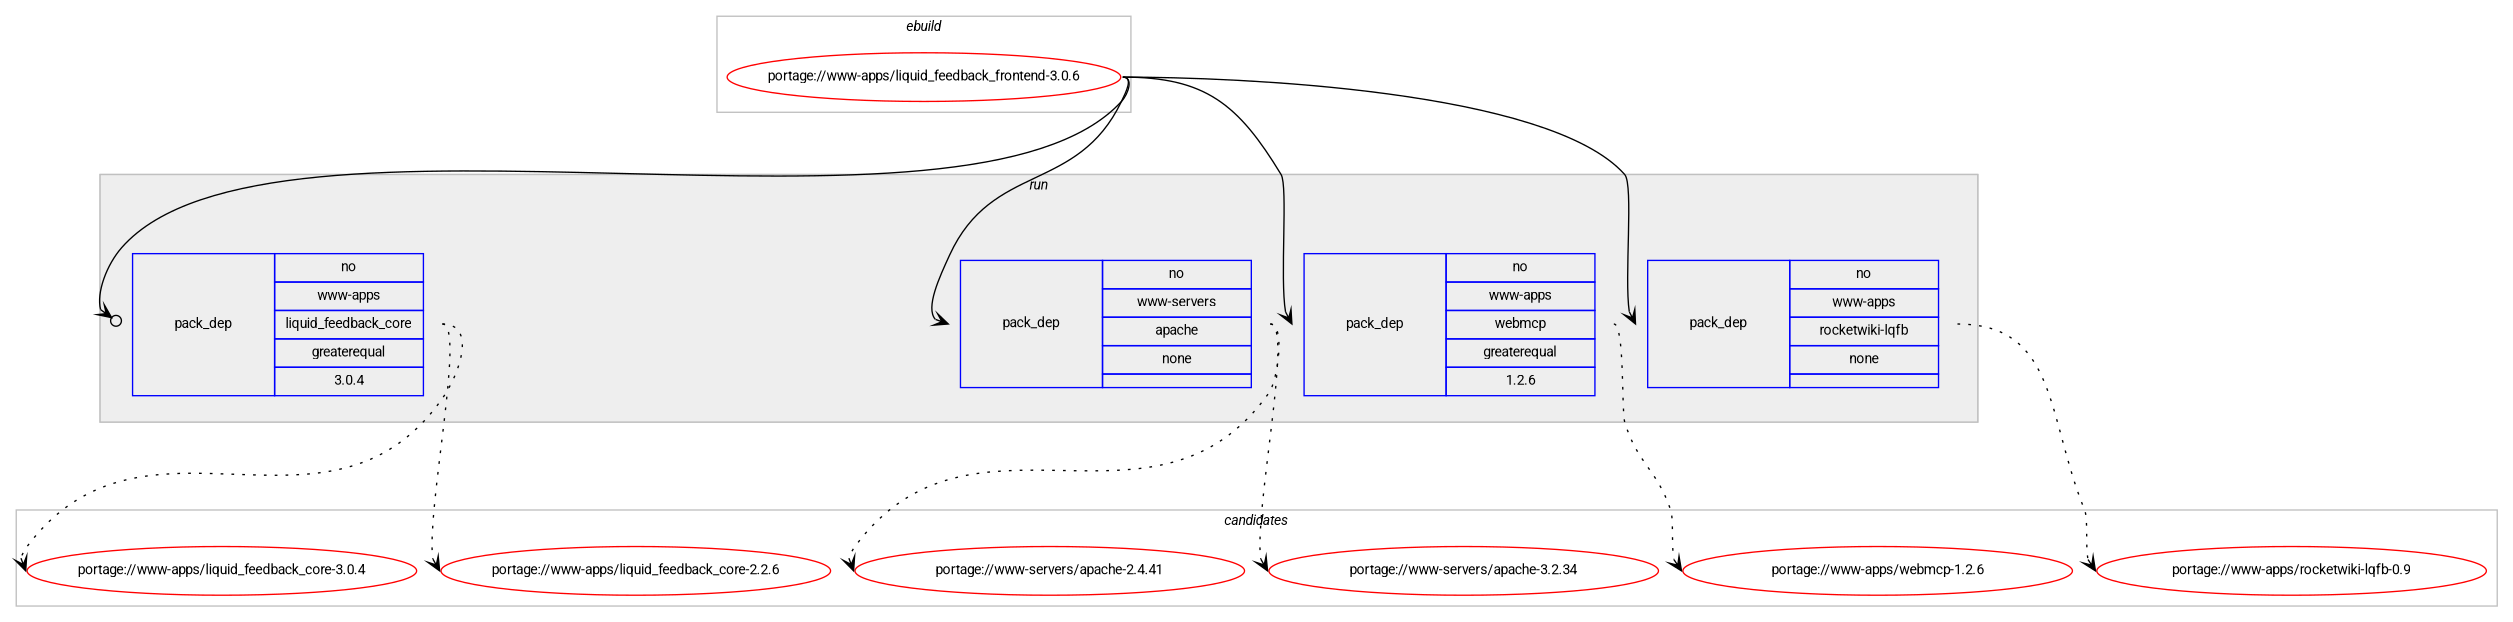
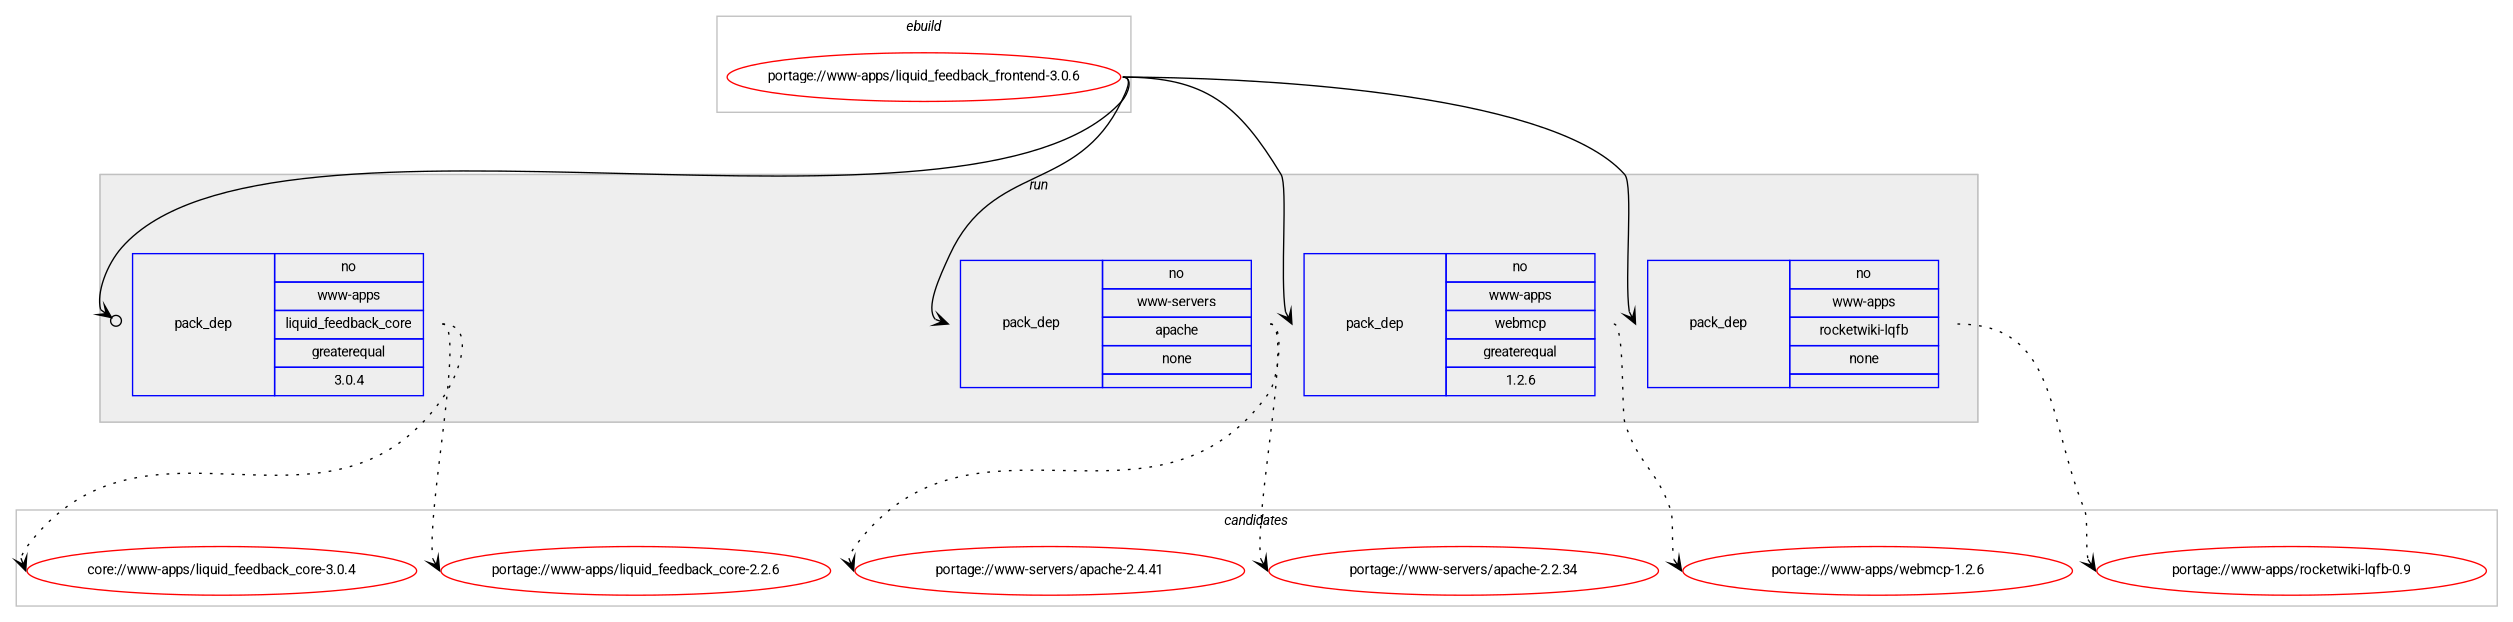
(222, 571) -> (222, 571)
(1464, 571) -> (1464, 571)
